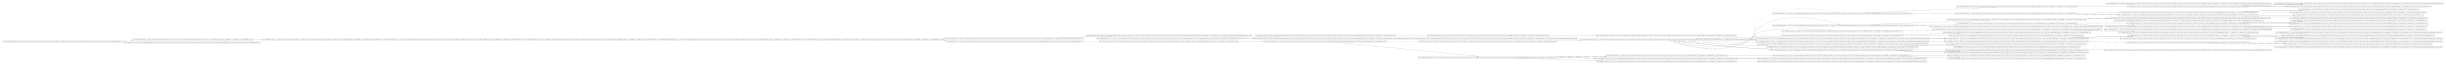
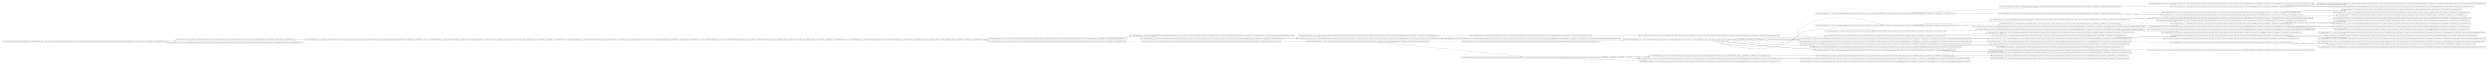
none -> (23, 41)
